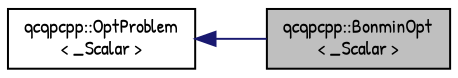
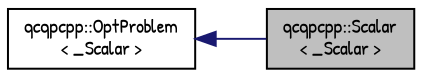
(358, 39) -> (341, 39)
